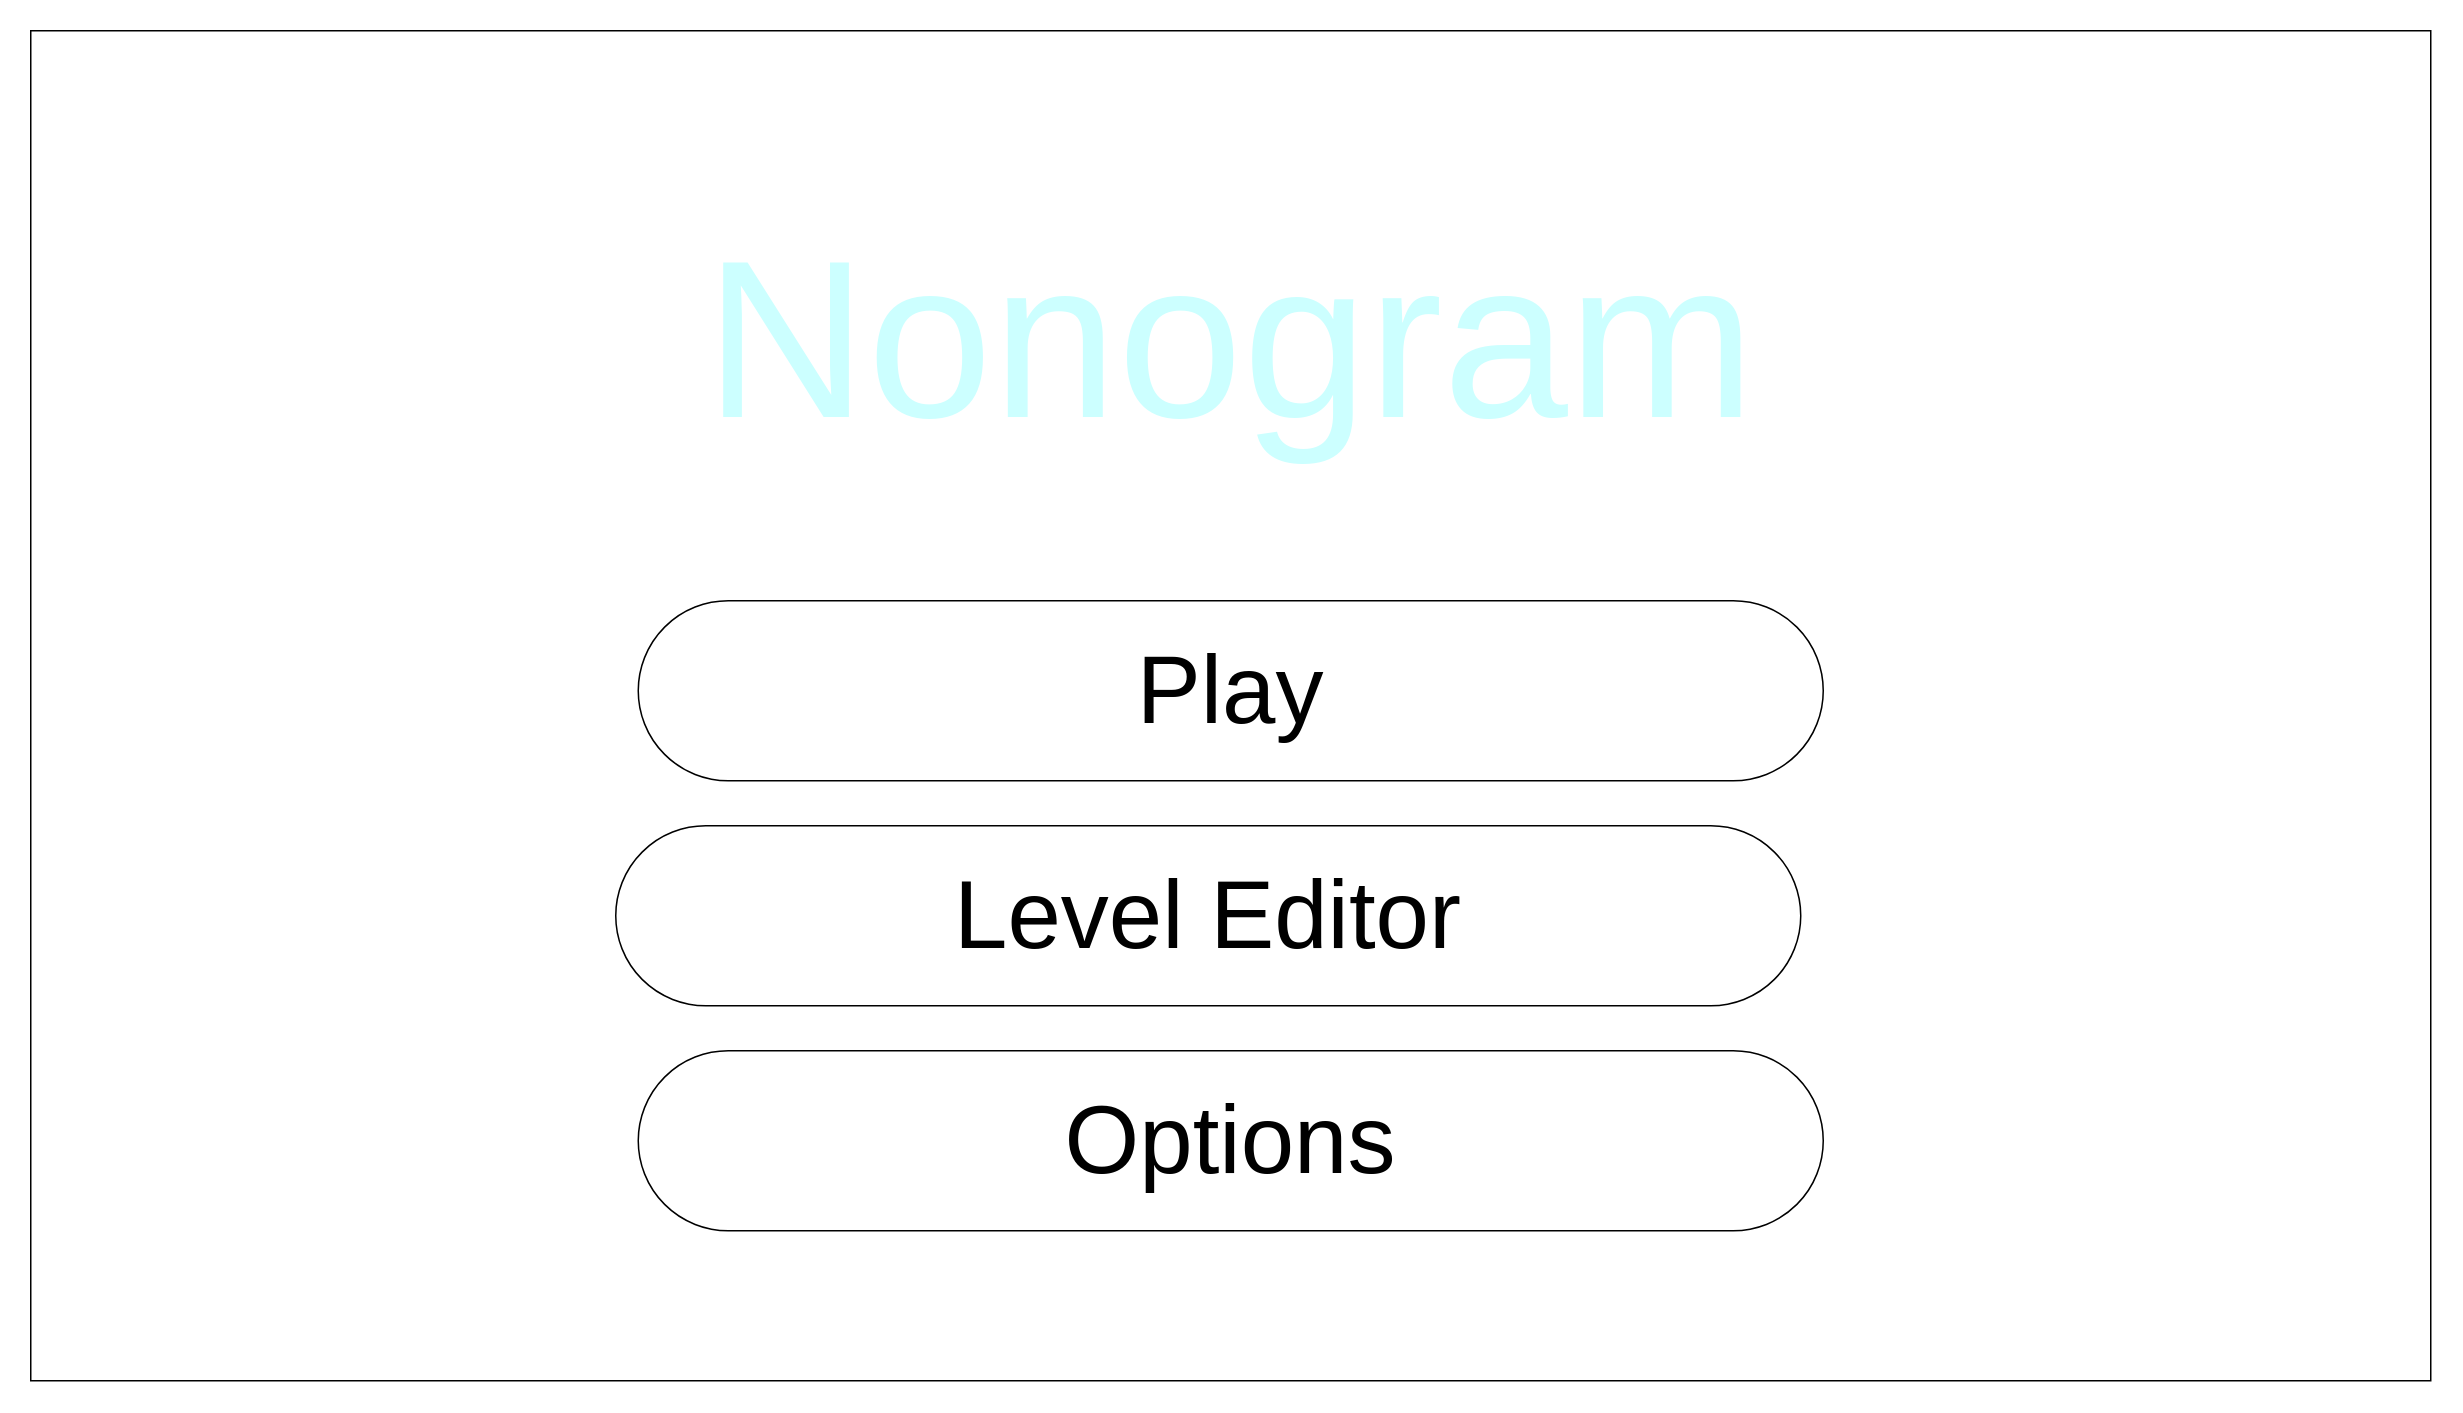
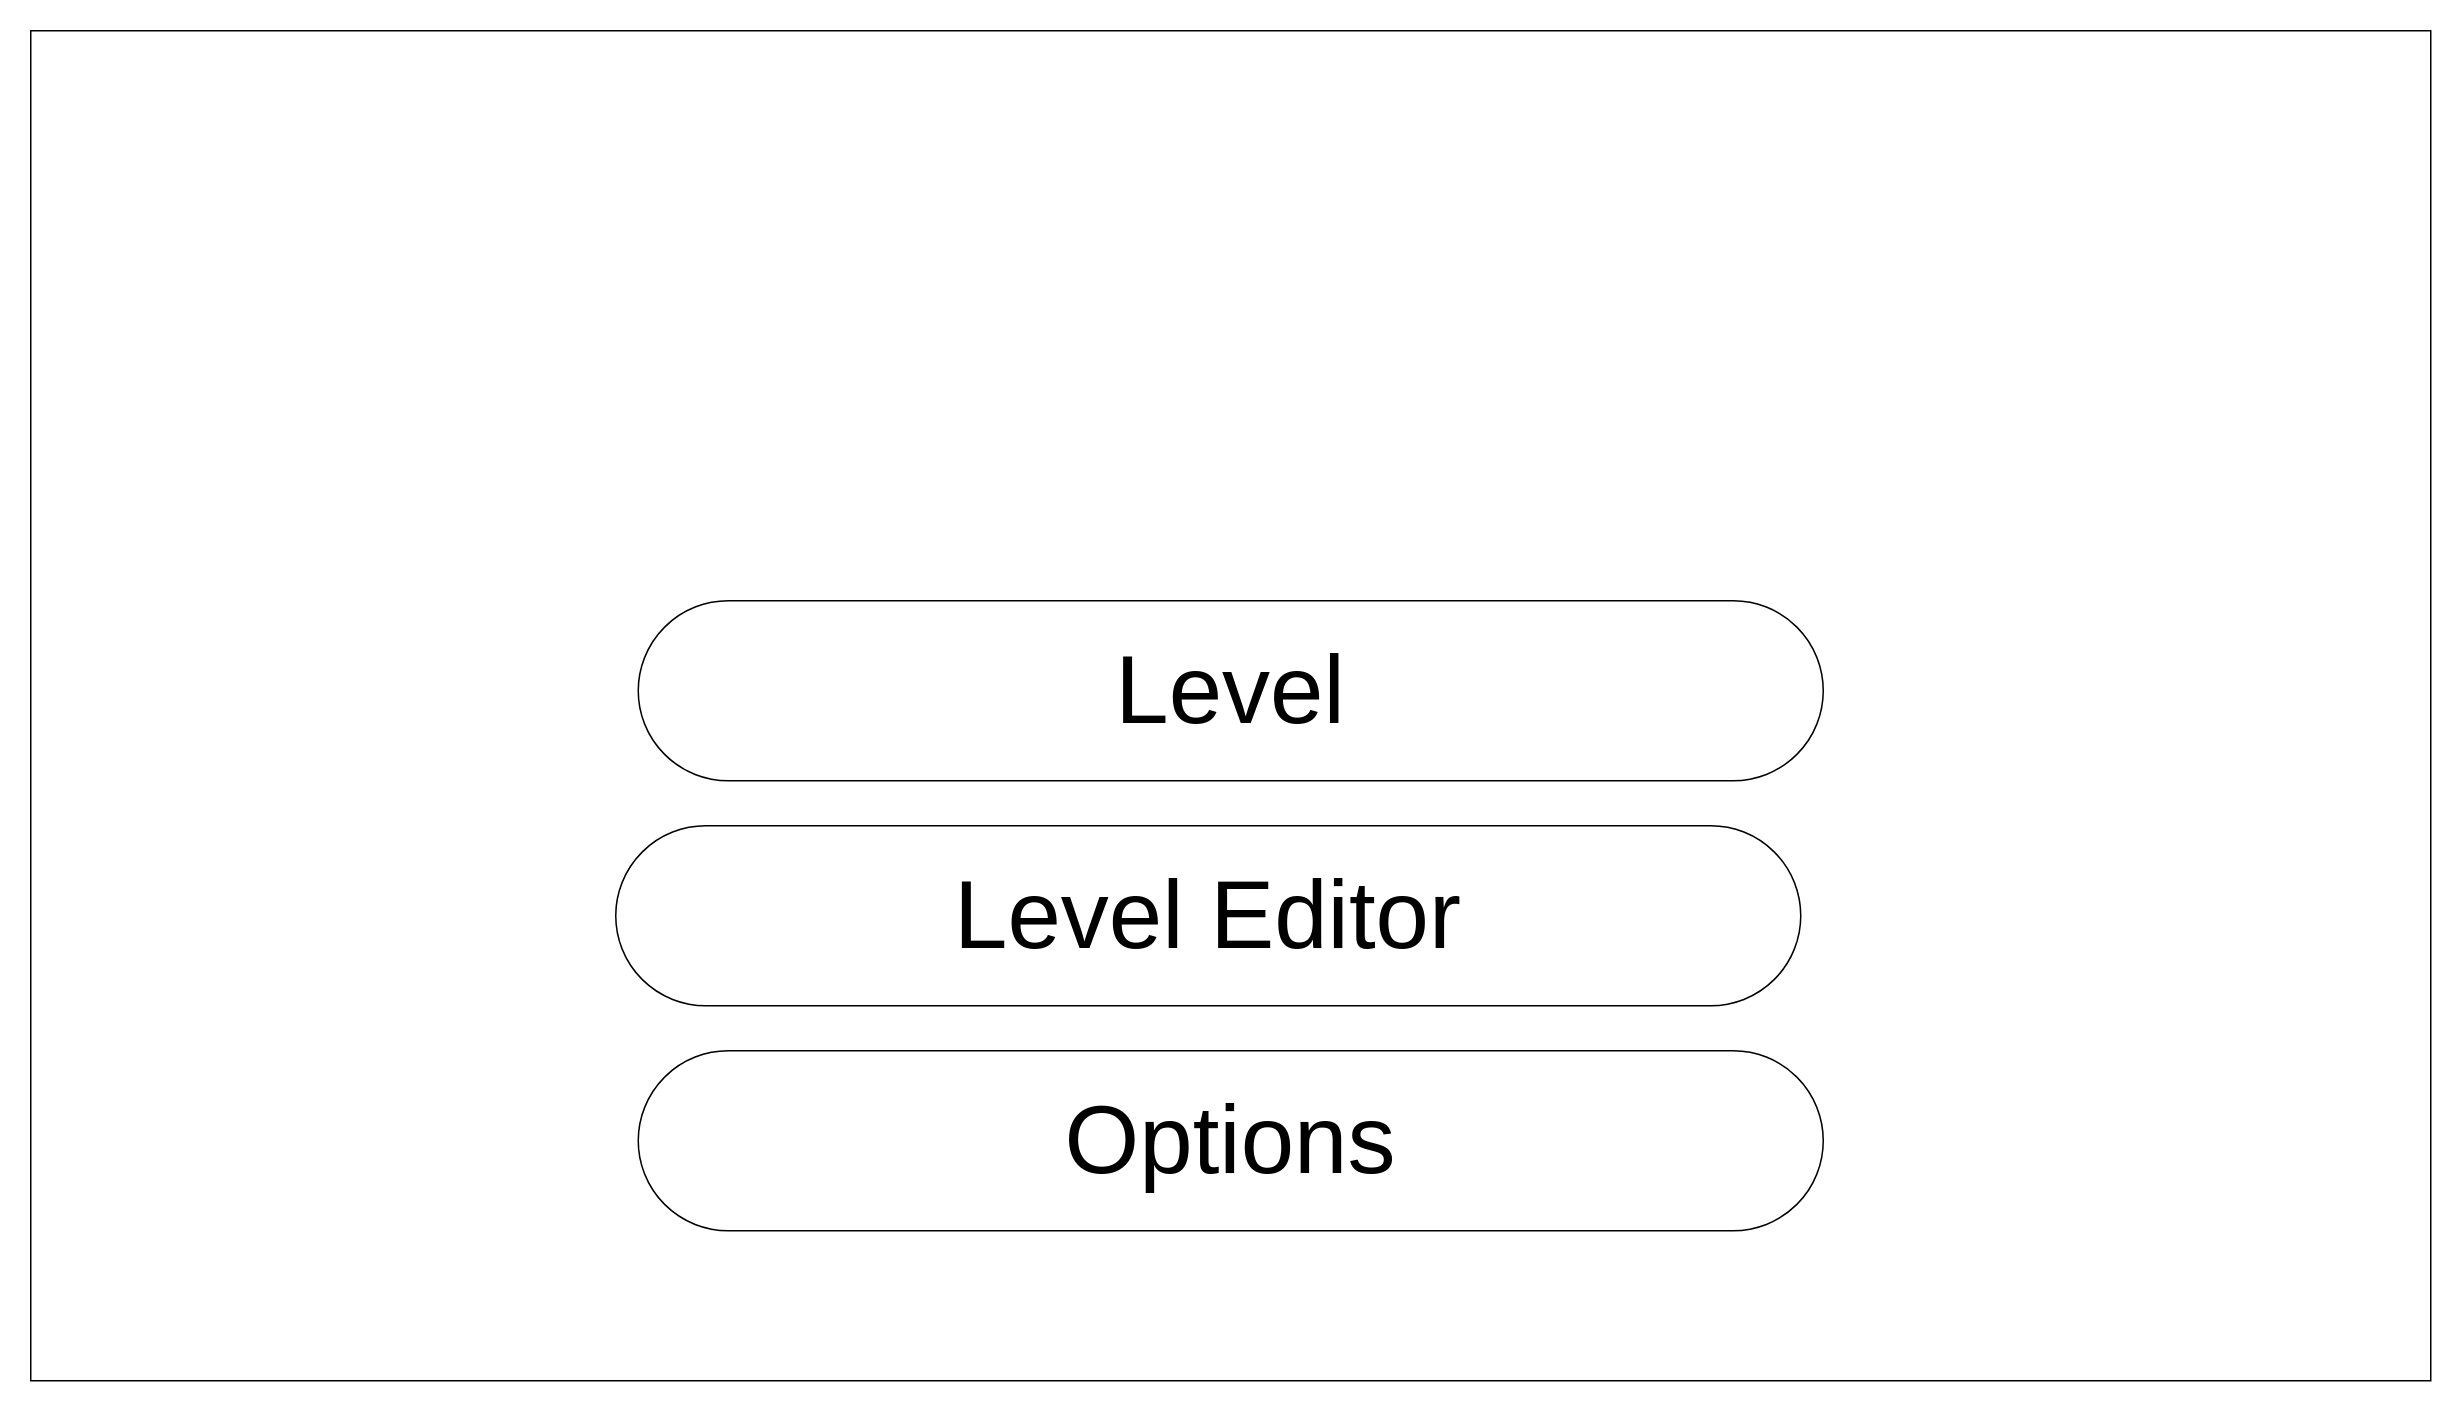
(1231, 338) -> none
(1231, 691) -> (1231, 691)
